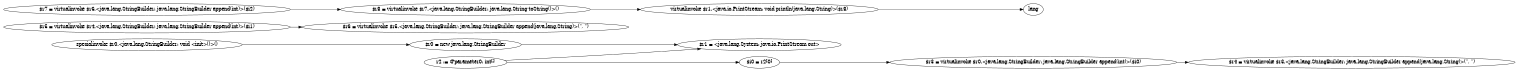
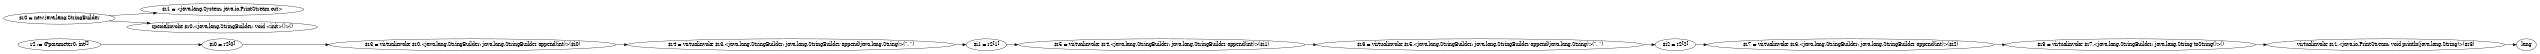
(324, 45) -> (128, 22)
none -> (986, 45)
none -> (1675, 45)
(601, 55) -> none
